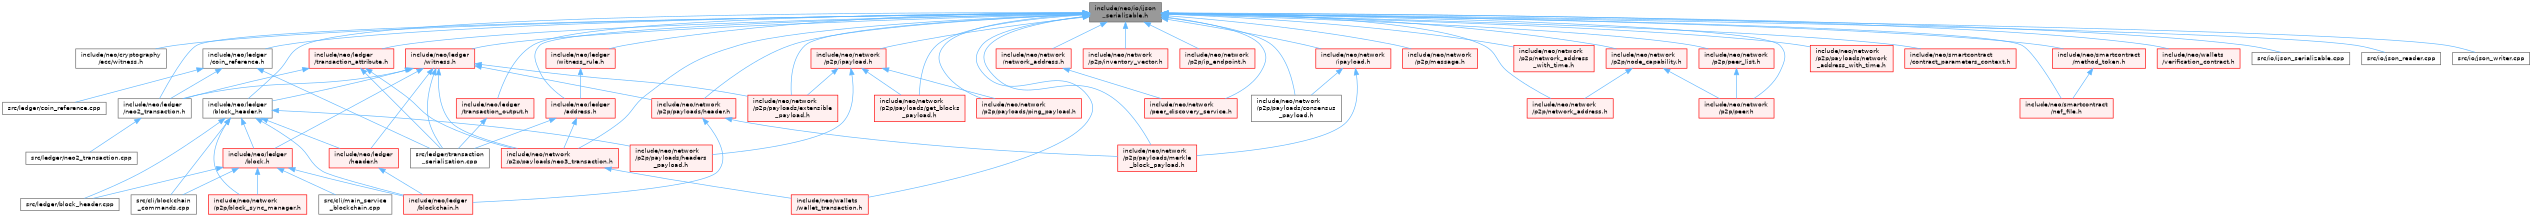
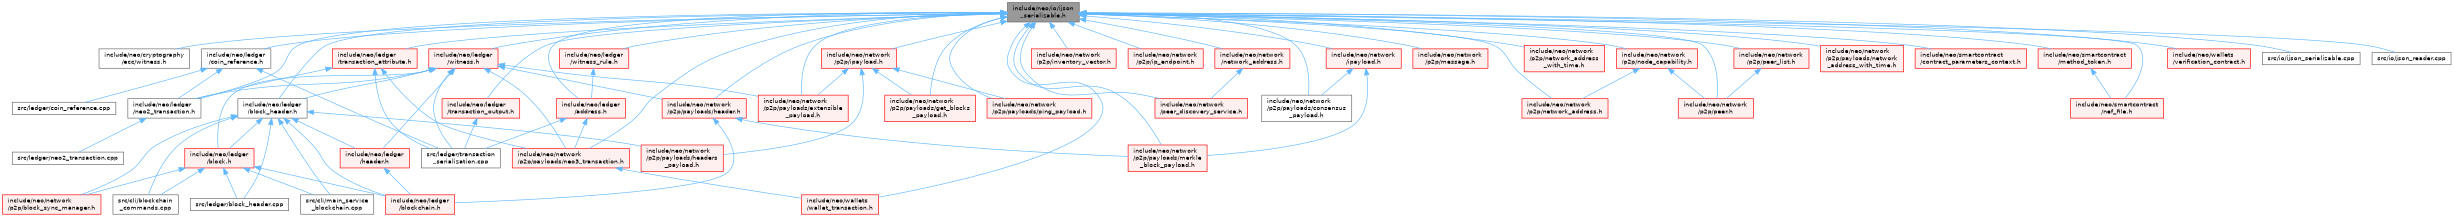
(2491, 59) -> none
none -> (305, 160)
